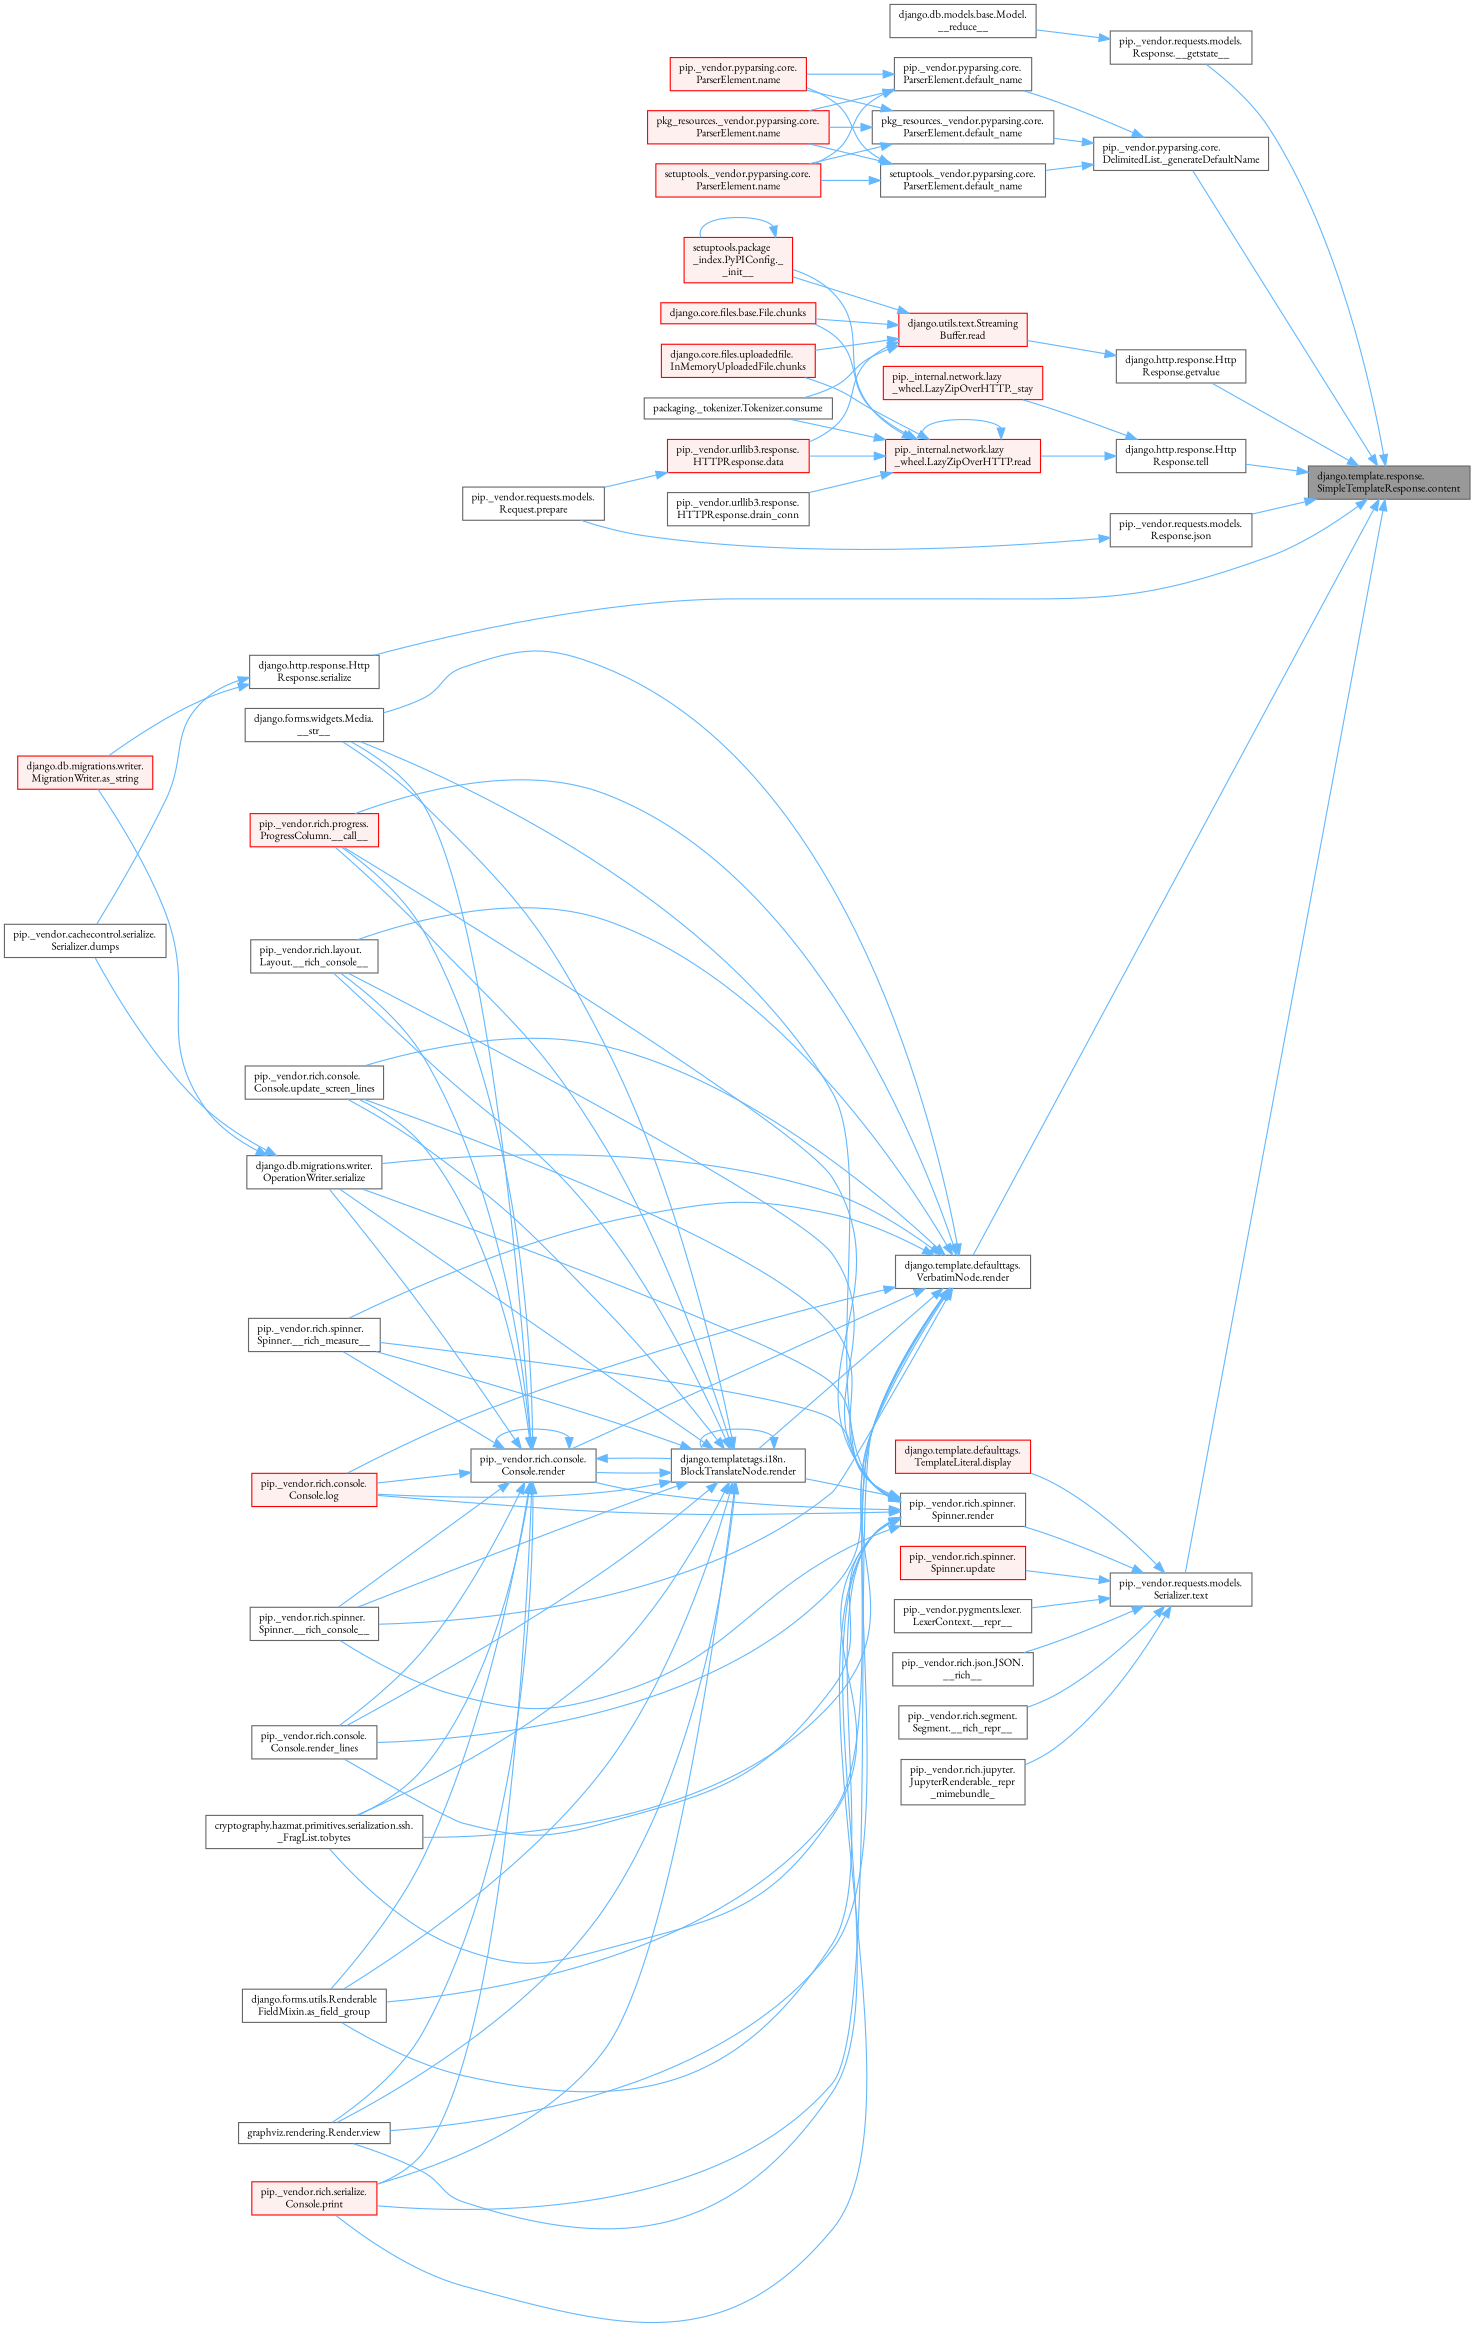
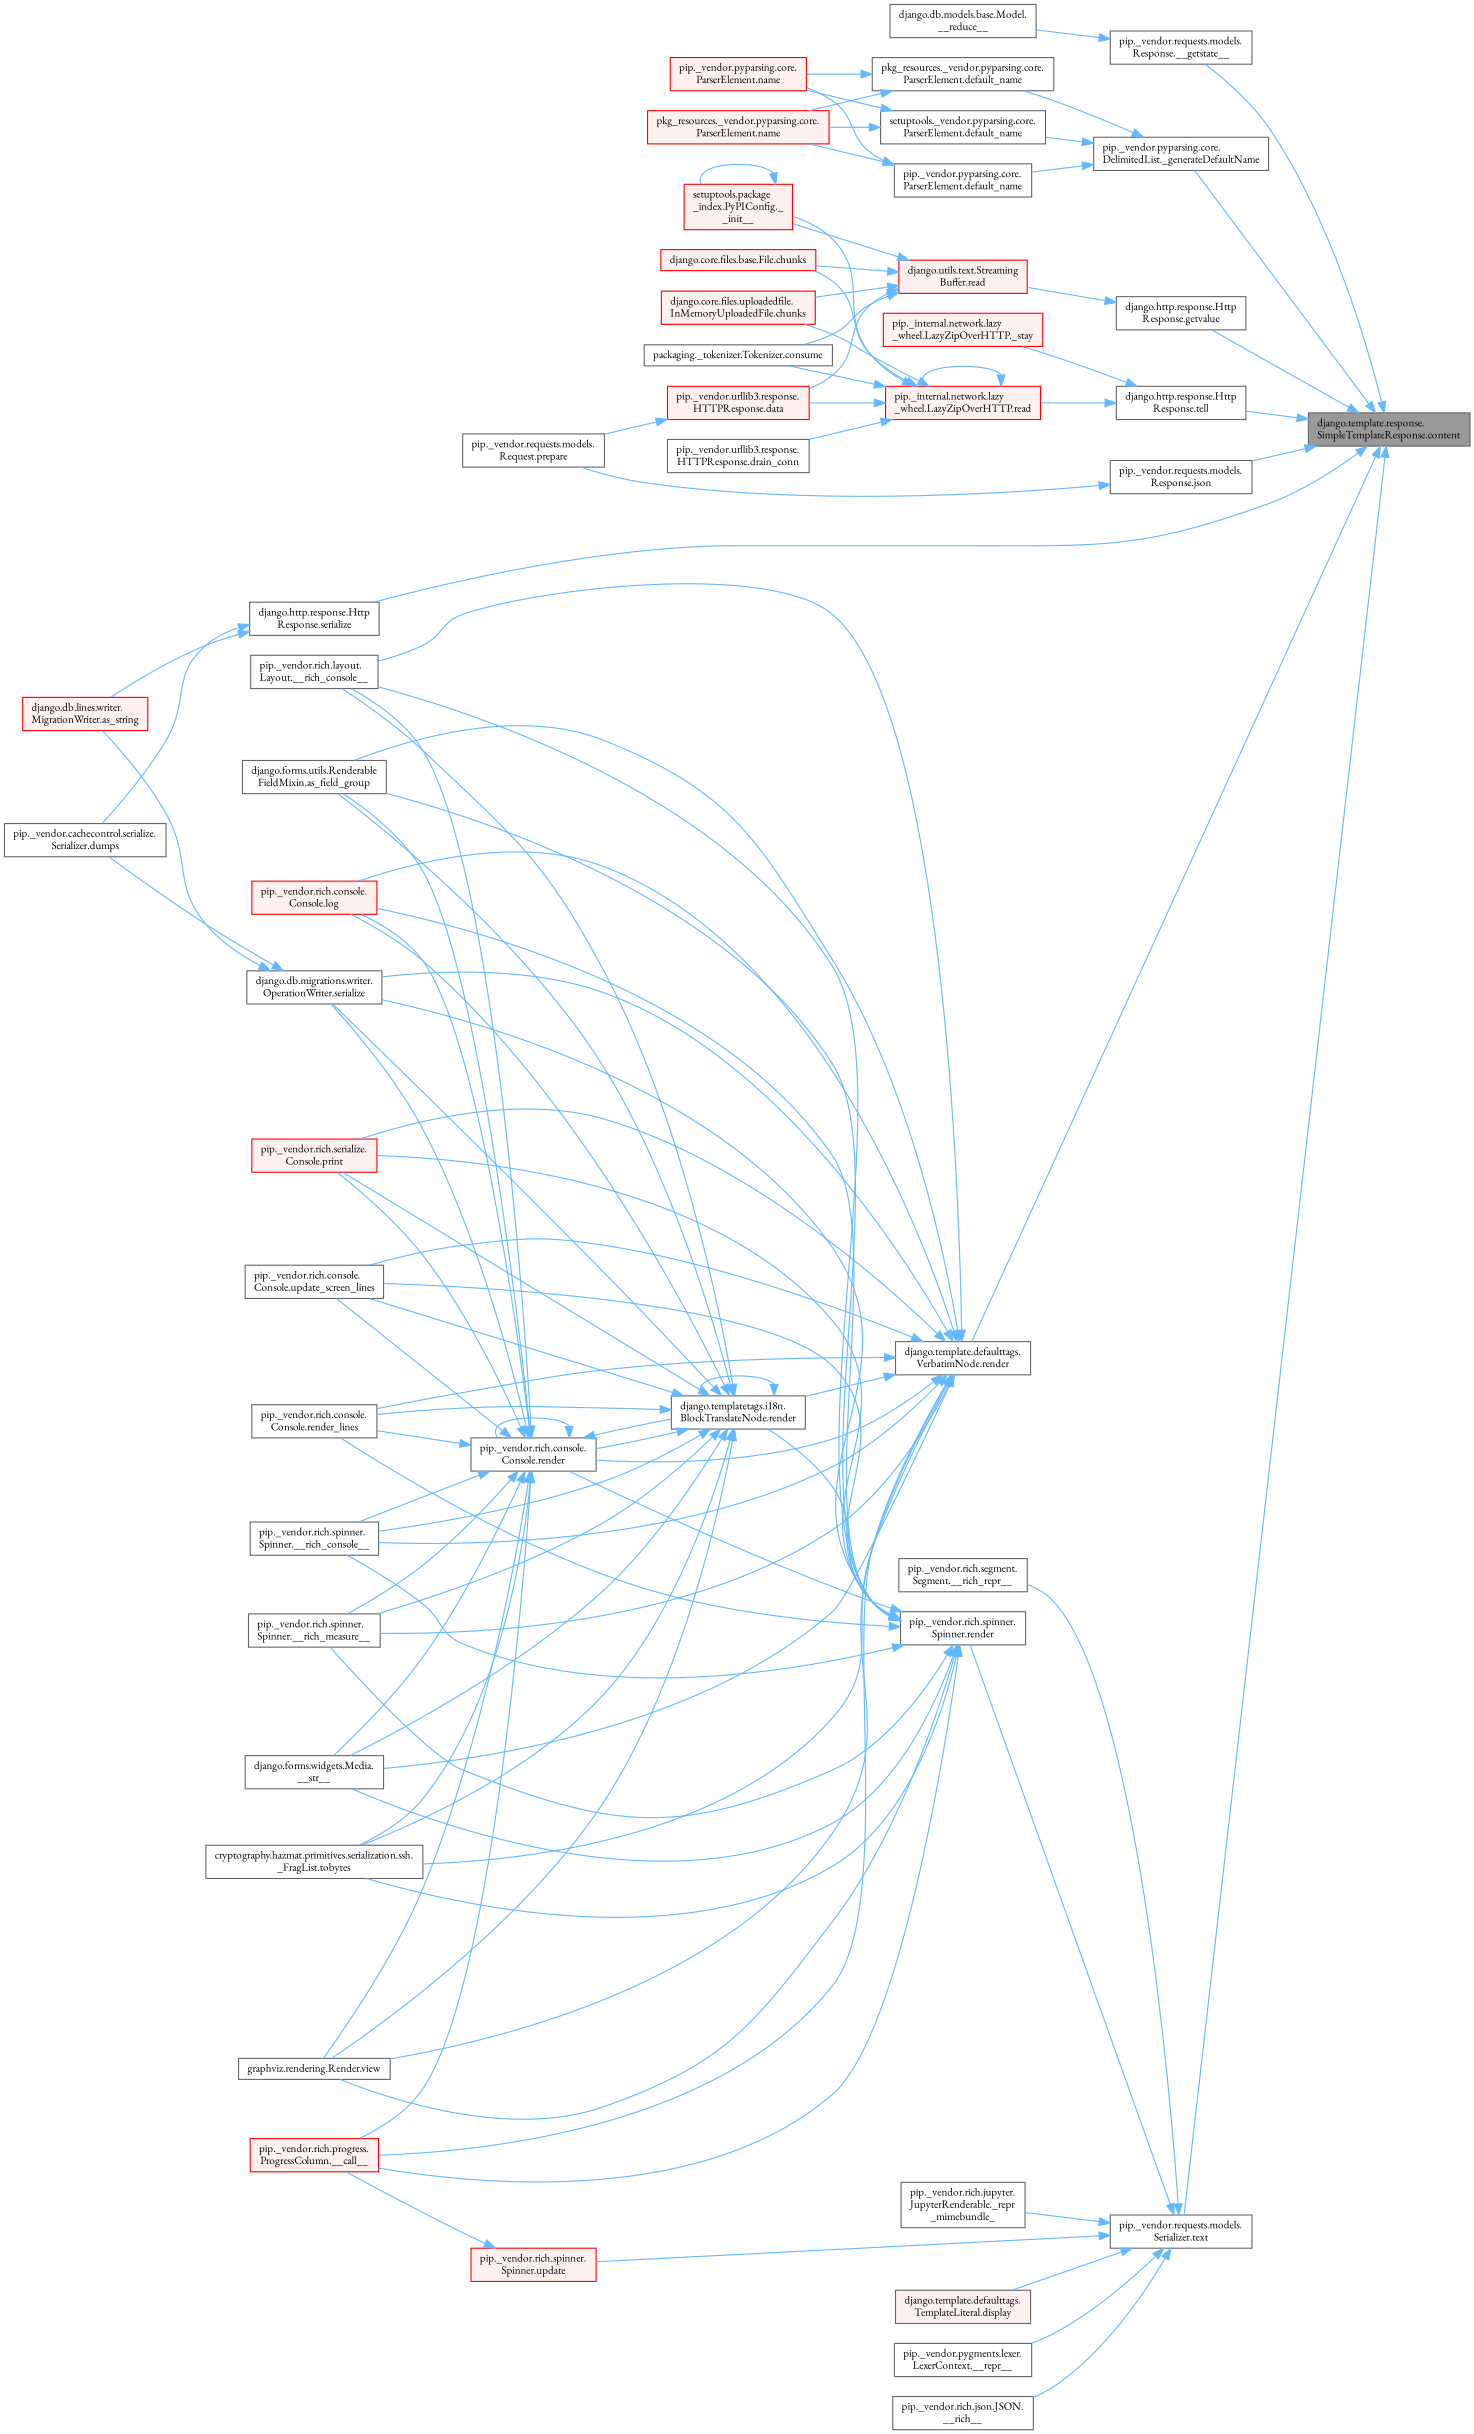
(738, 180) -> none
(85, 773) -> (85, 714)
(582, 1110) -> (415, 2209)
(963, 1457) -> (963, 2307)
